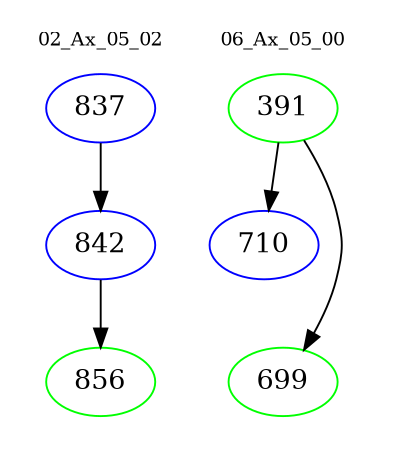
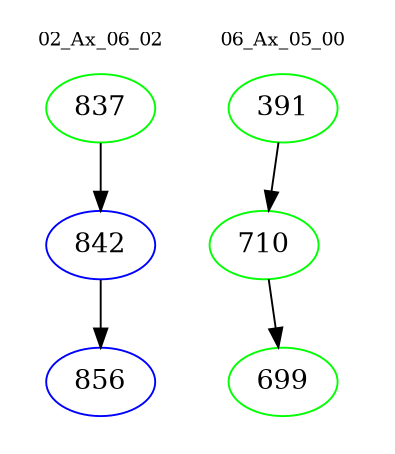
(101, 41) -> (101, 41)
(101, 108) -> (101, 108)
(341, 235) -> (272, 304)
(264, 245) -> (264, 245)
(101, 382) -> (101, 382)
